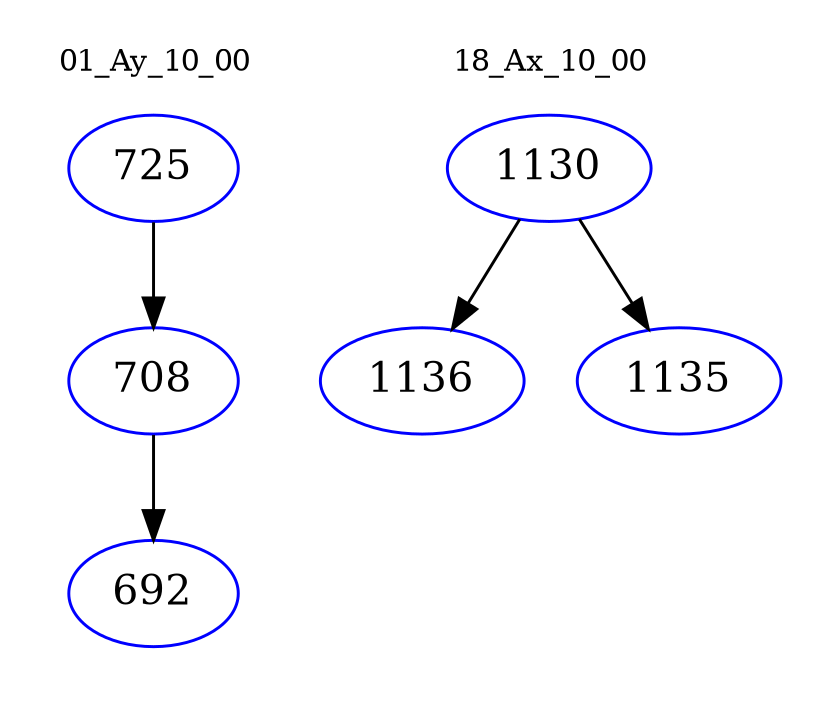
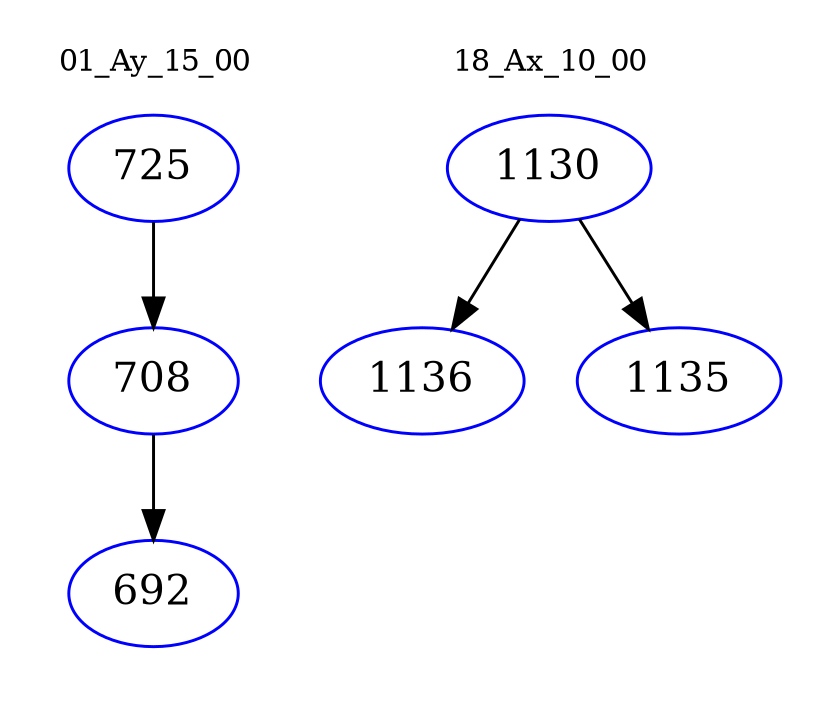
(155, 63) -> (155, 63)
